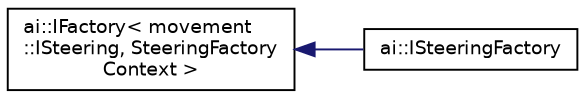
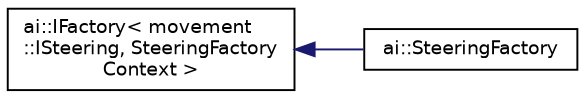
(471, 49) -> (471, 49)
